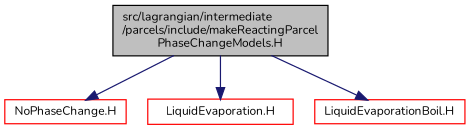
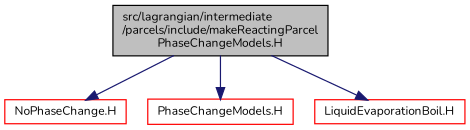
(220, 112) -> (220, 112)
